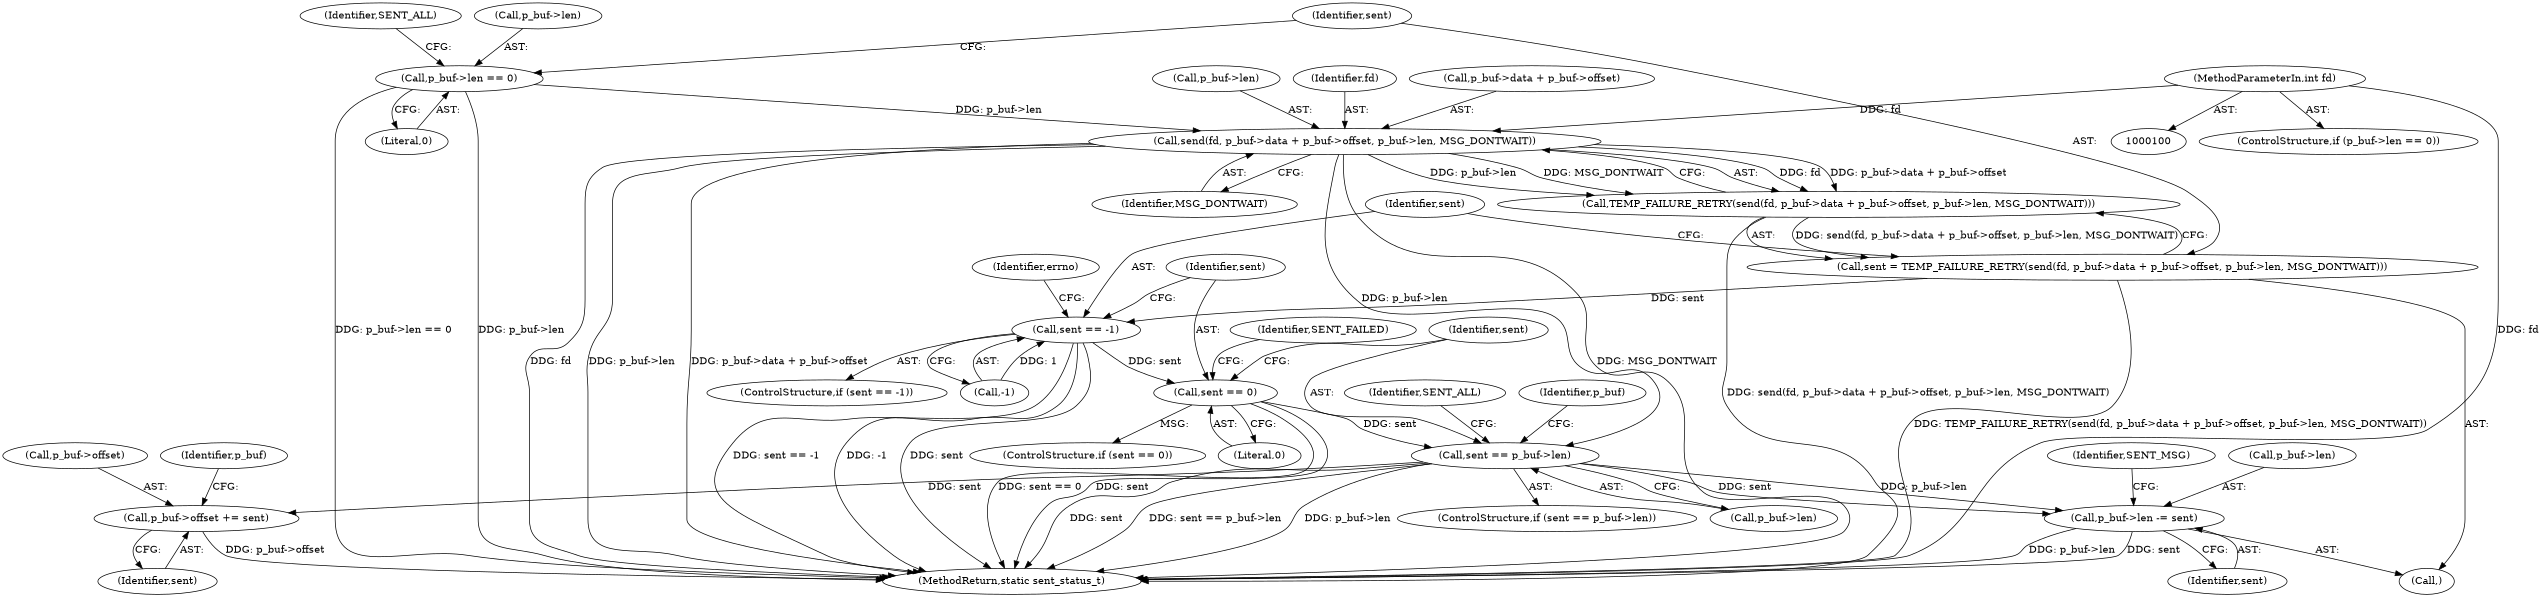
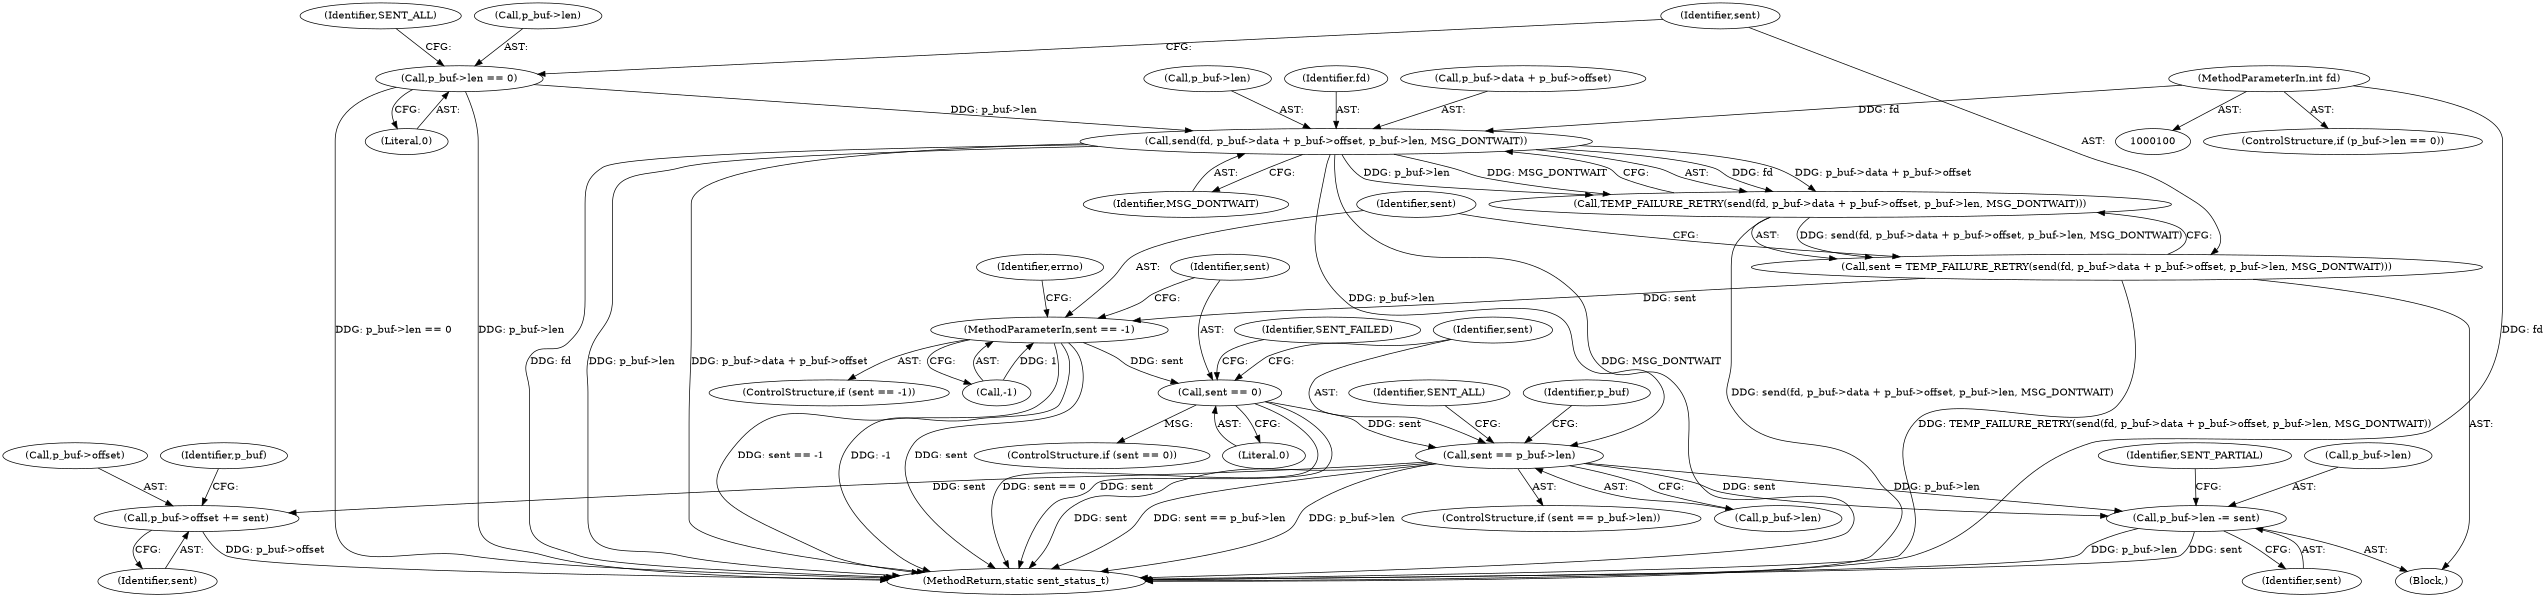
(1076, 330) -> (1049, 330)
(2131, 456) -> (2195, 456)
(2427, 581) -> (2429, 581)
